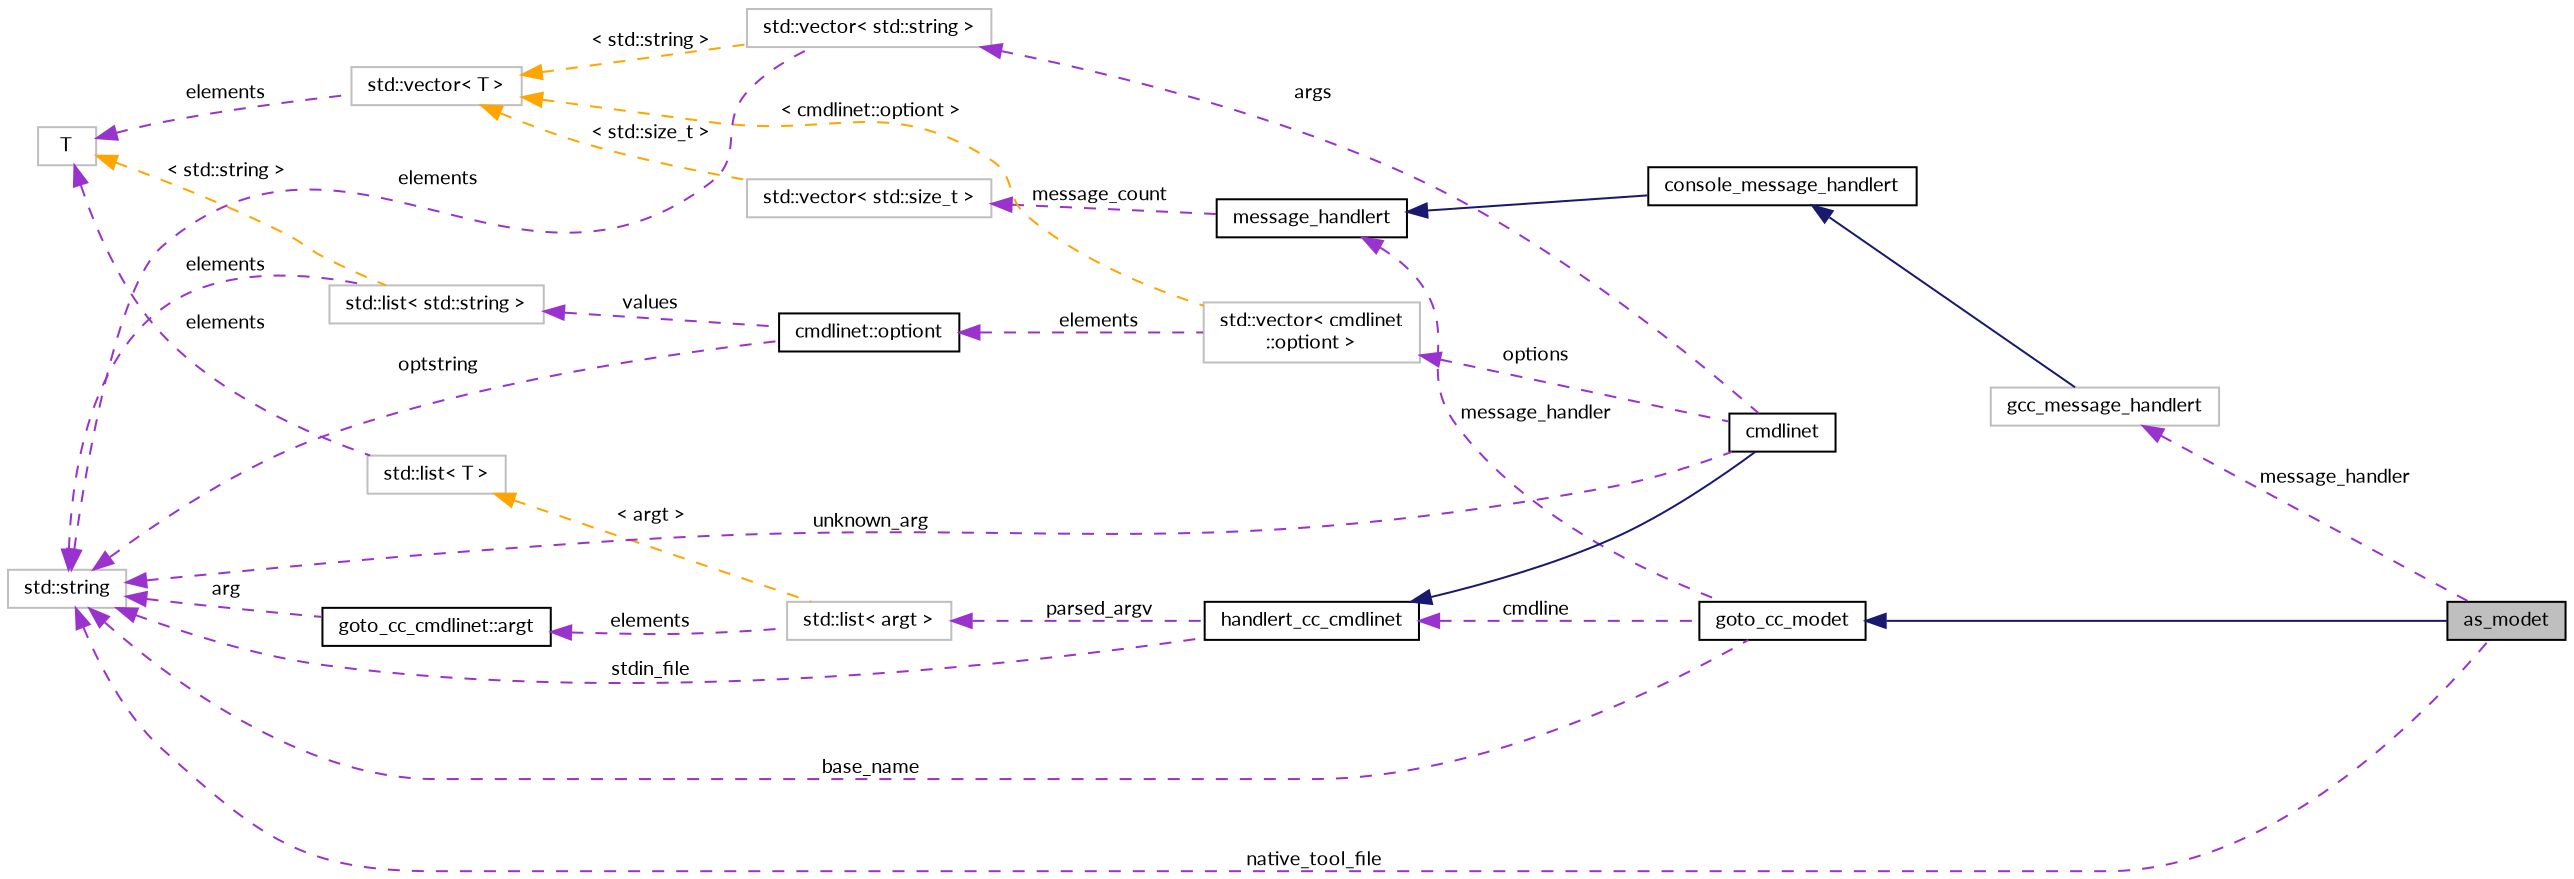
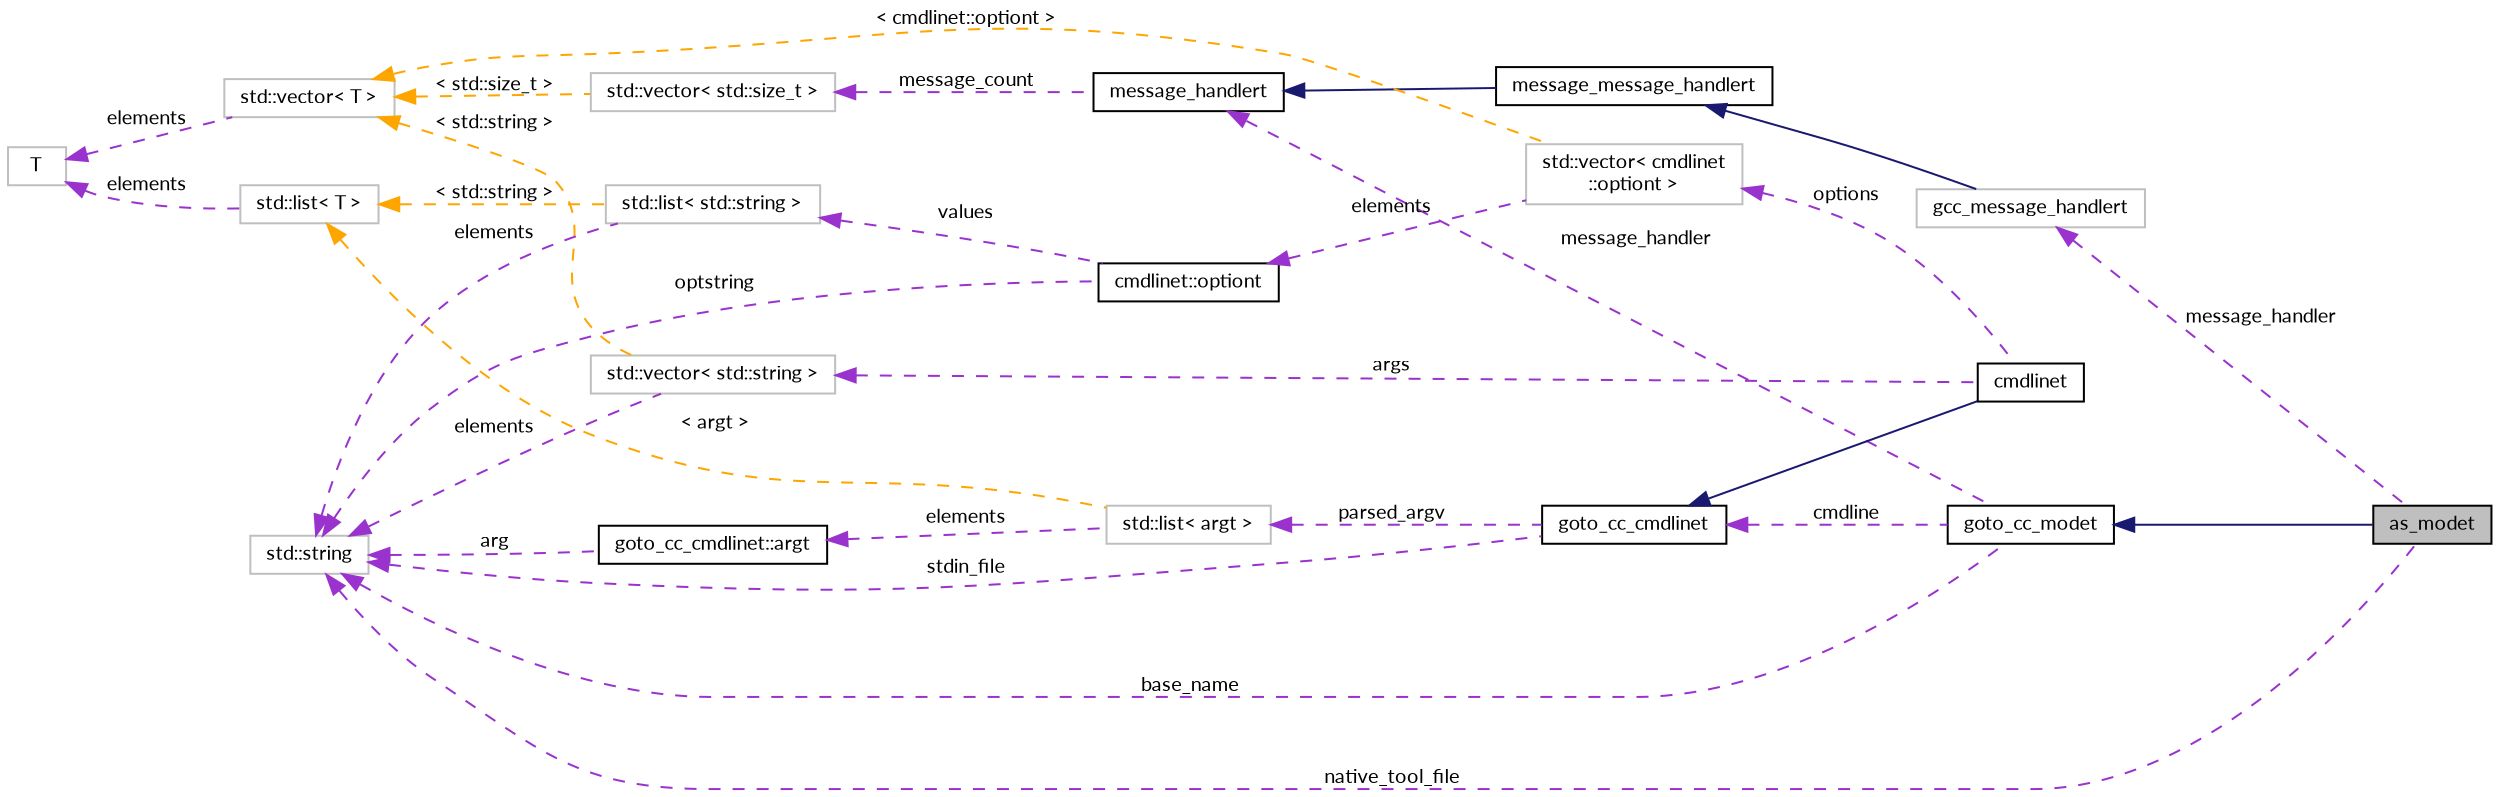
(1782, 186) -> (1634, 86)
(253, 219) -> (502, 204)
(942, 533) -> none
(1312, 621) -> (1634, 525)
